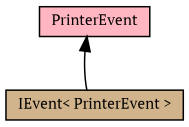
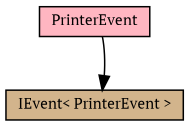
(85, 71) -> (105, 56)
